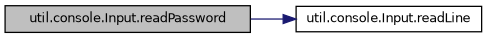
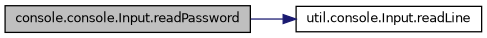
(128, 19) -> (128, 19)
